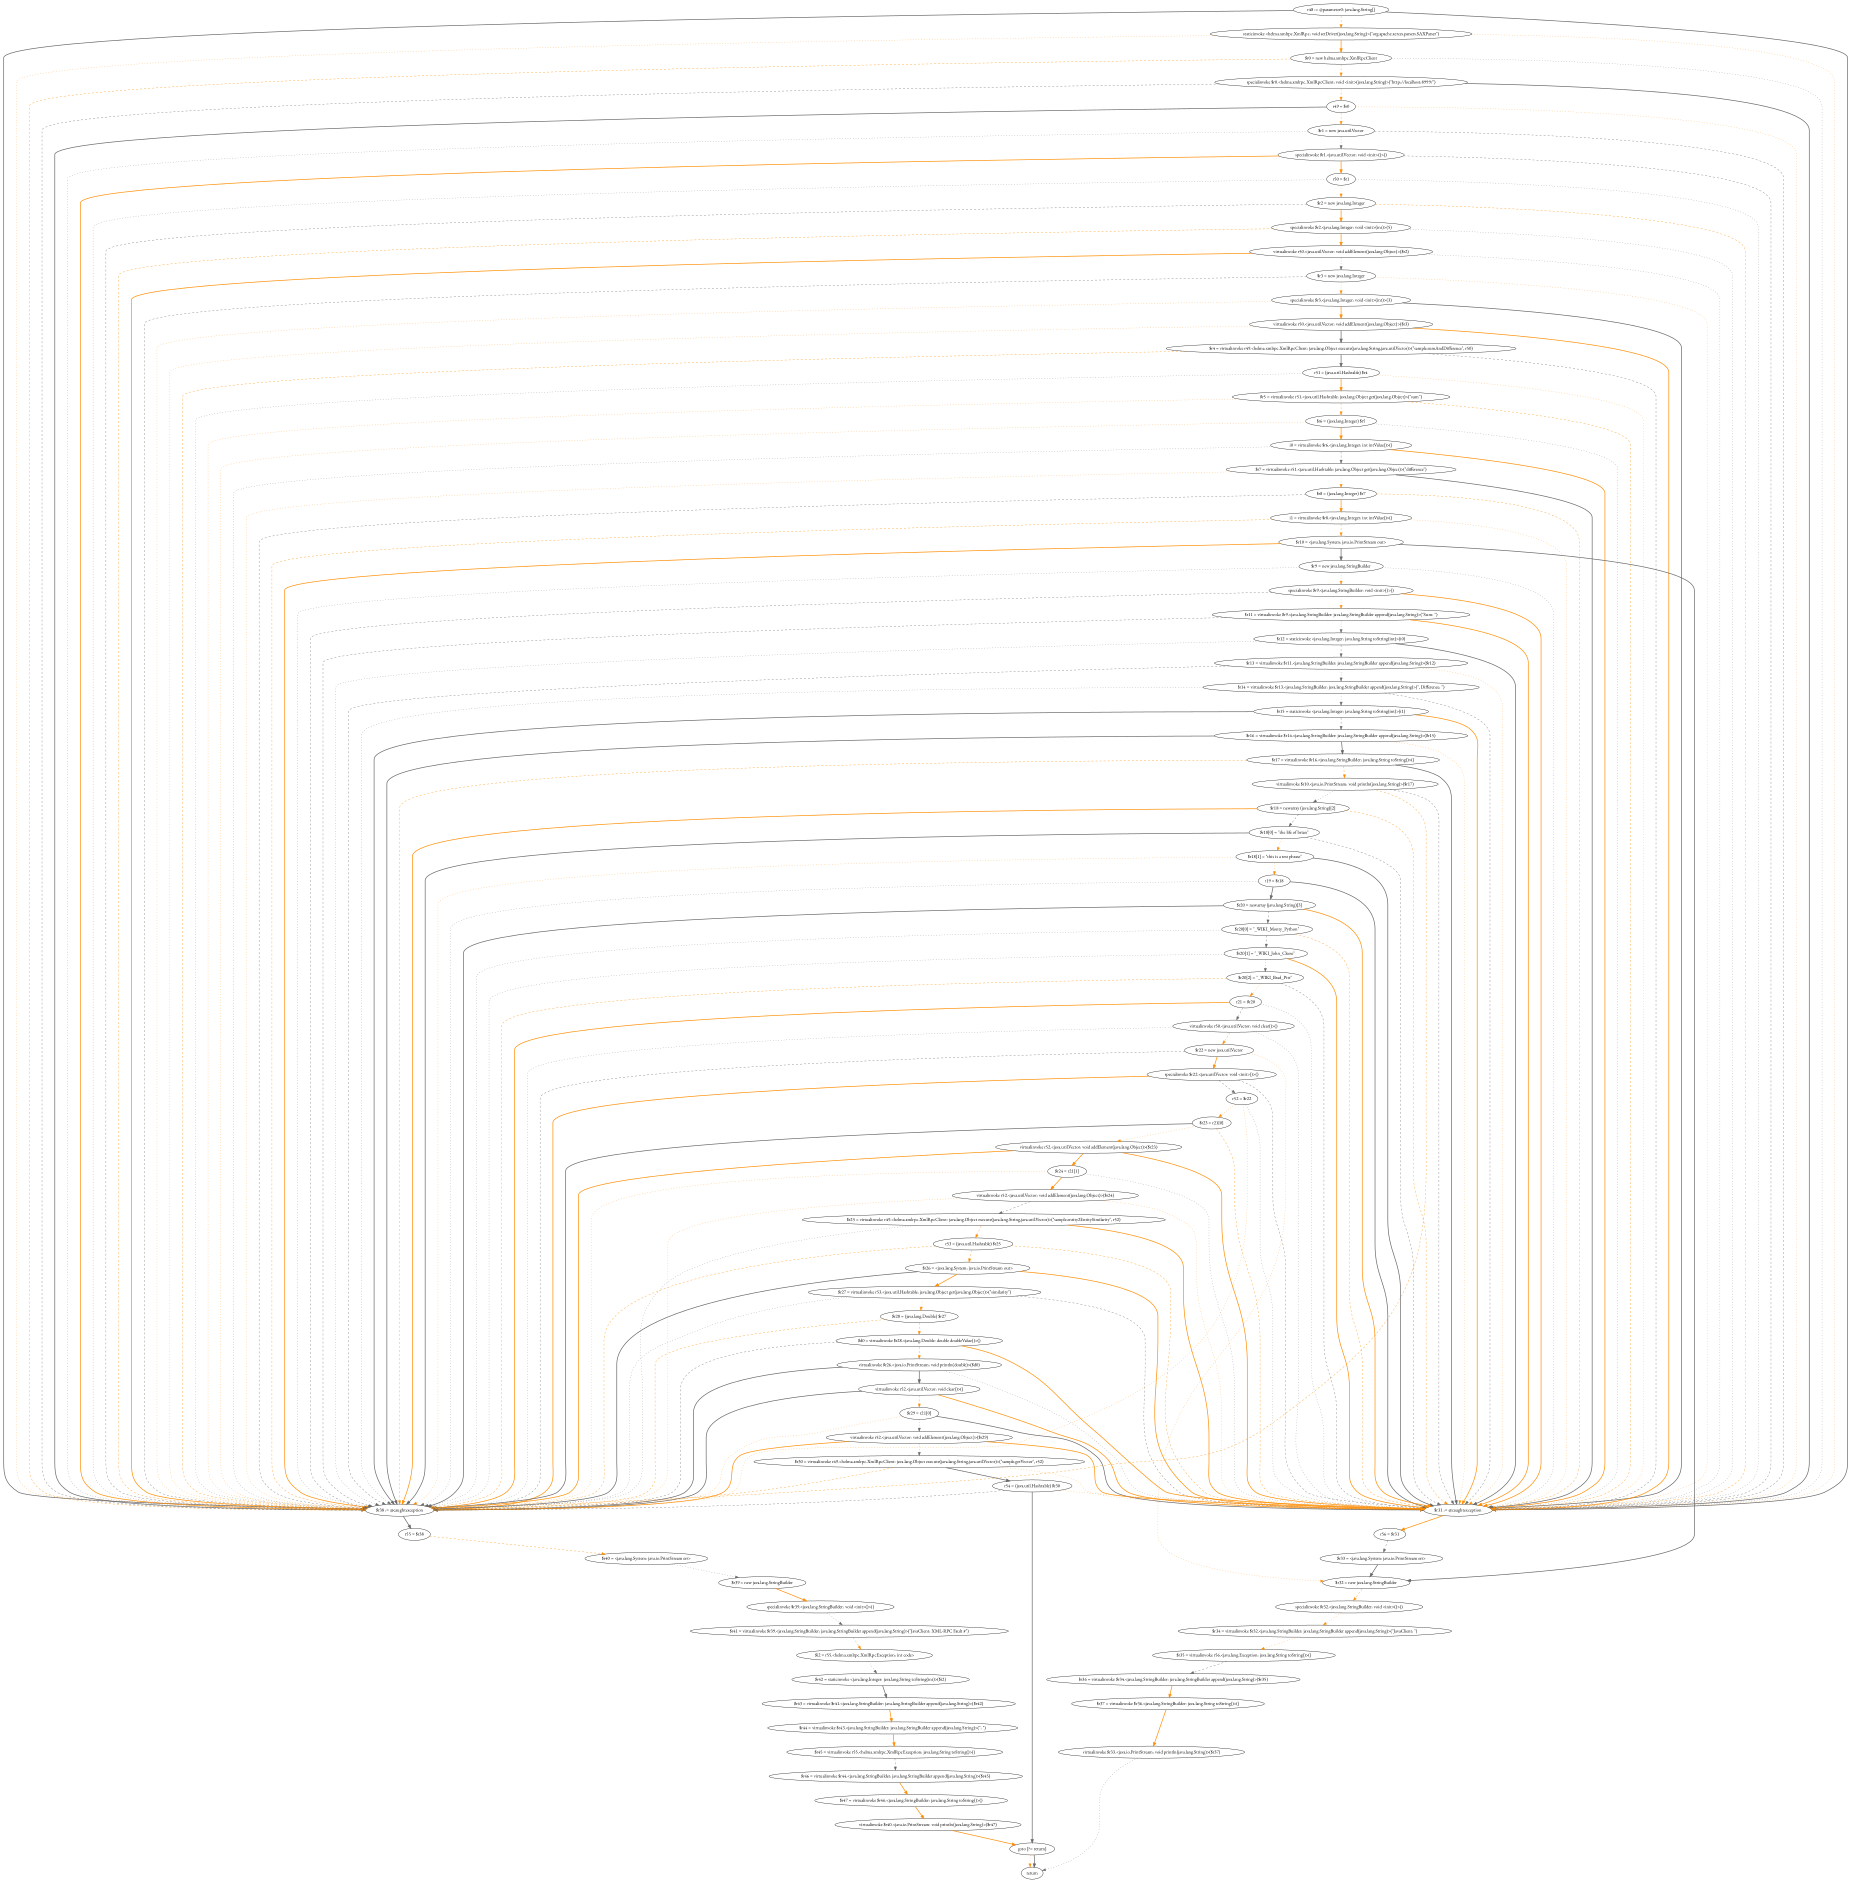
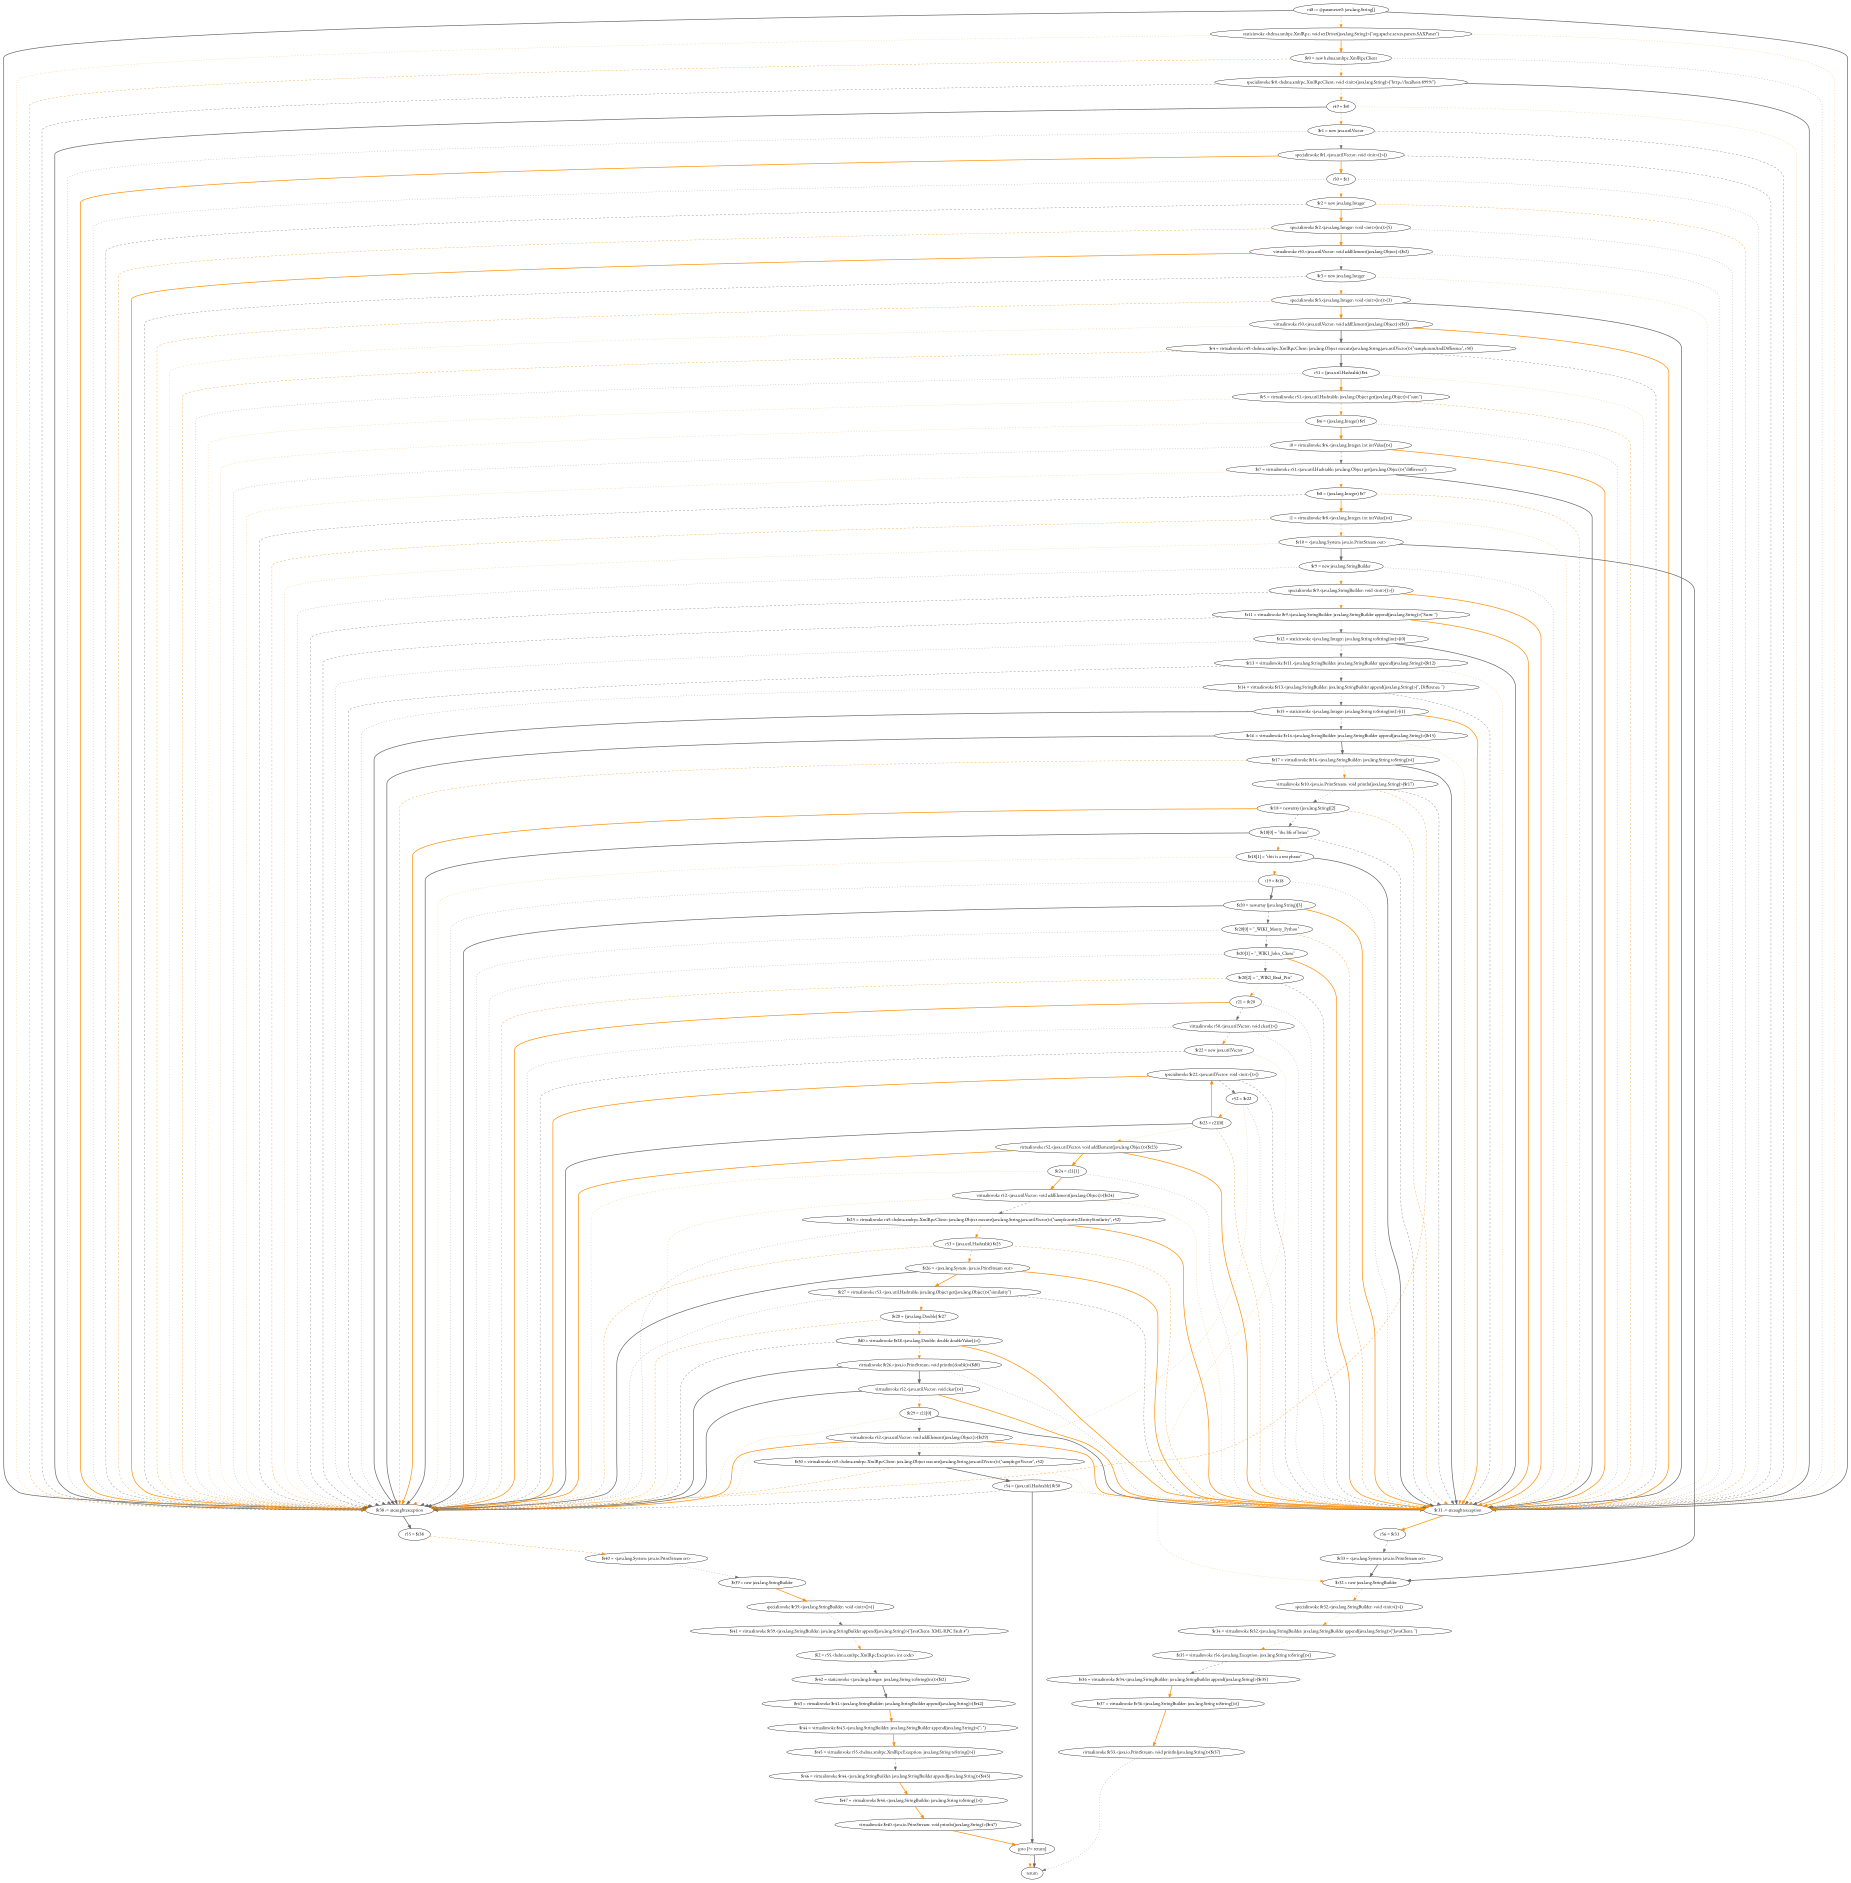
(157, 460) -> (157, 460)
(296, 587) -> (296, 587)
(1216, 1061) -> (1212, 1100)
(1375, 1175) -> (1375, 1175)
